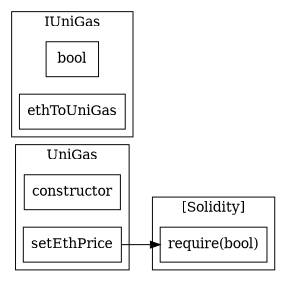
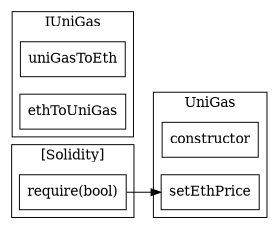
(72, 59) -> (73, 59)
(136, 245) -> (140, 192)
